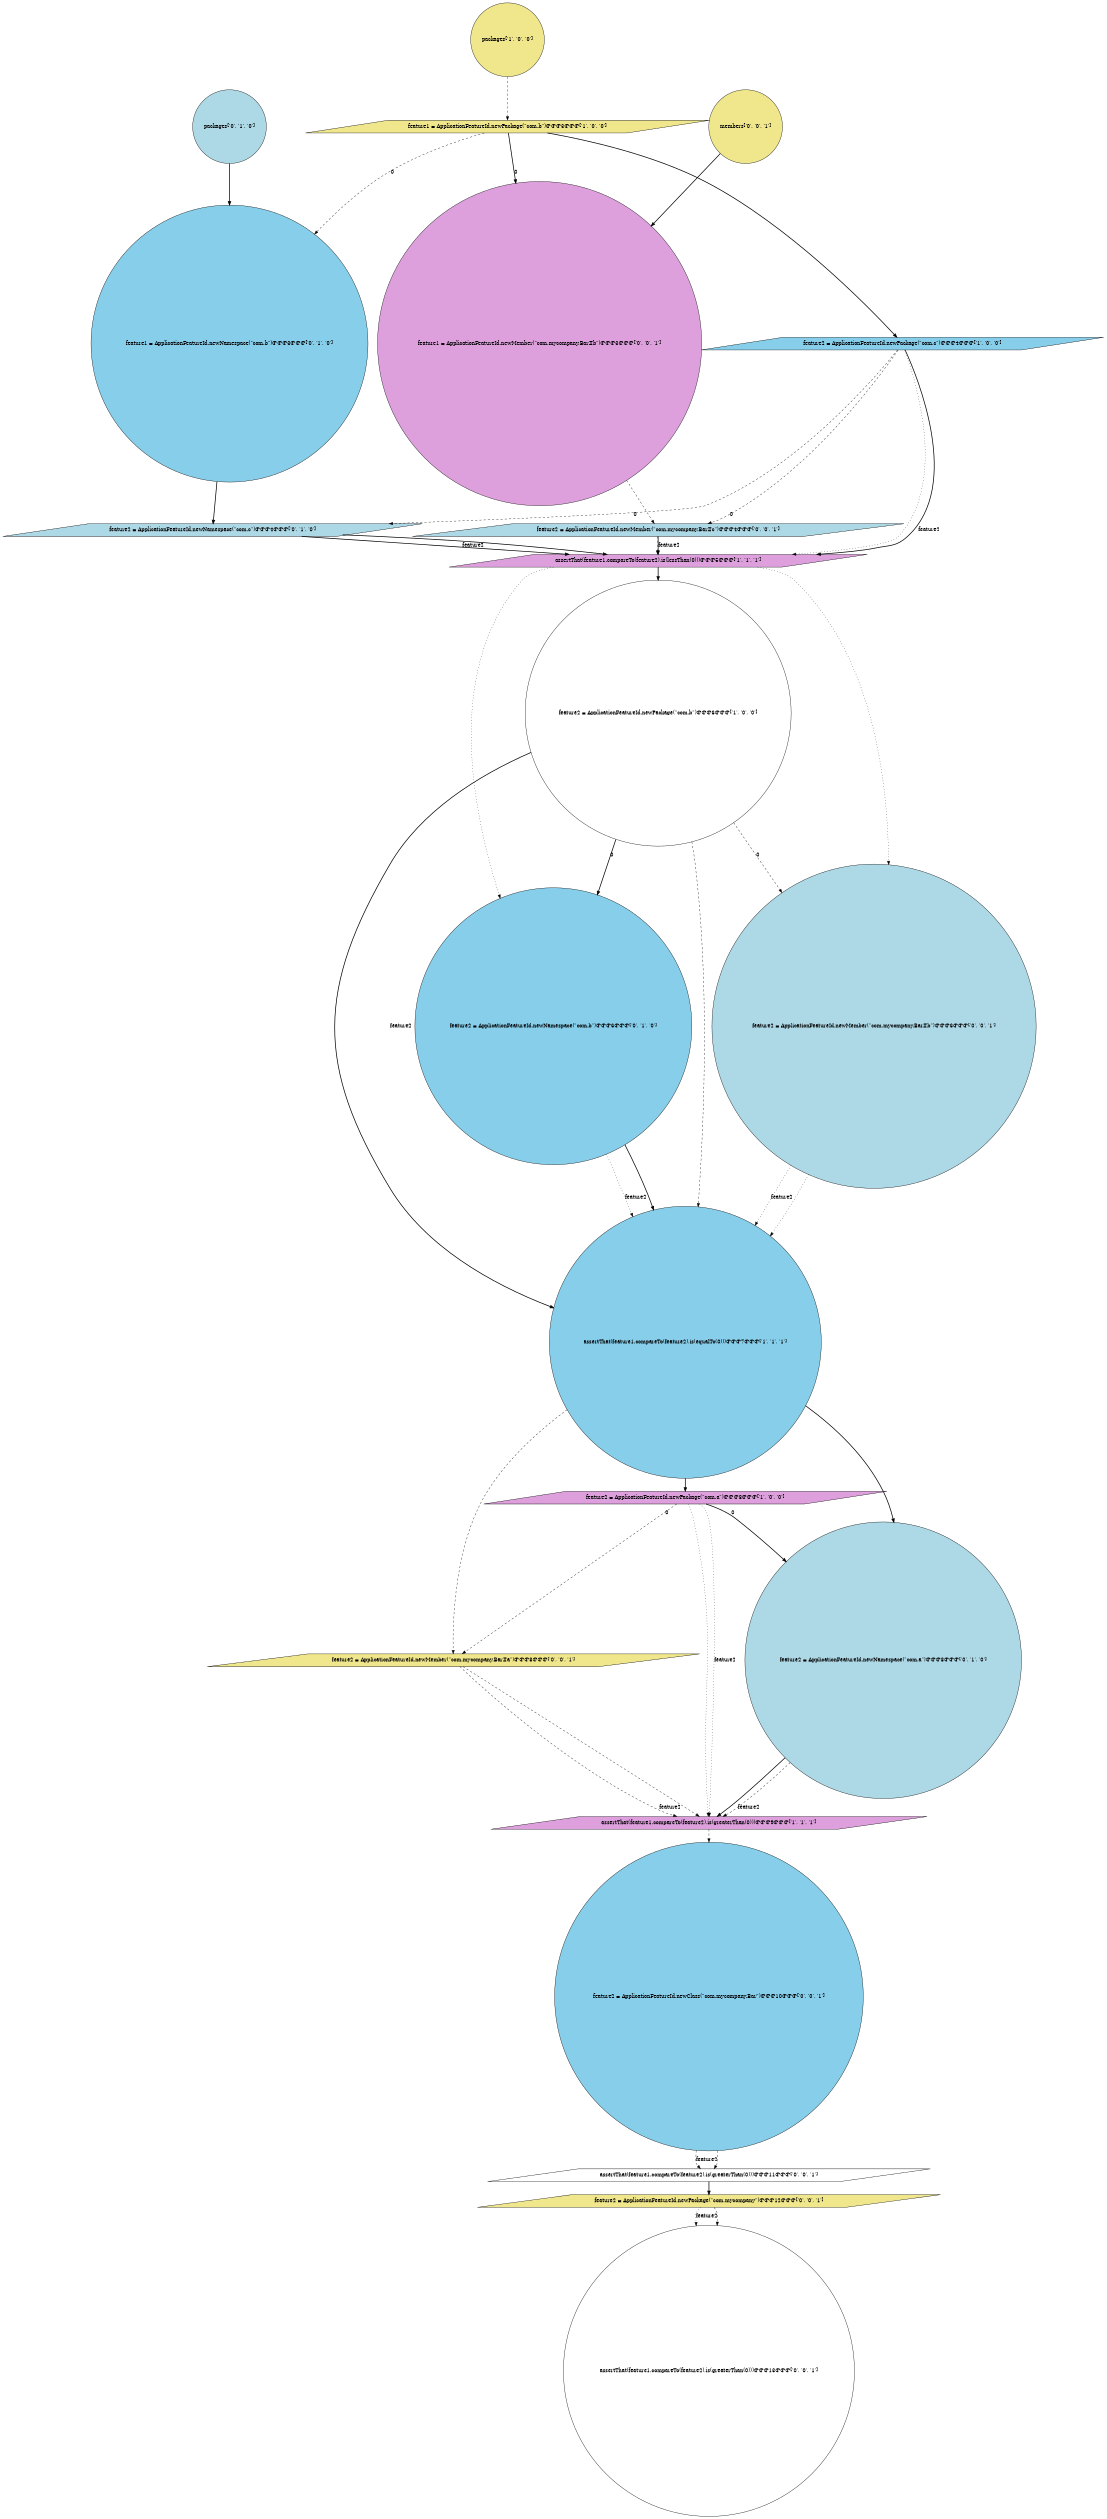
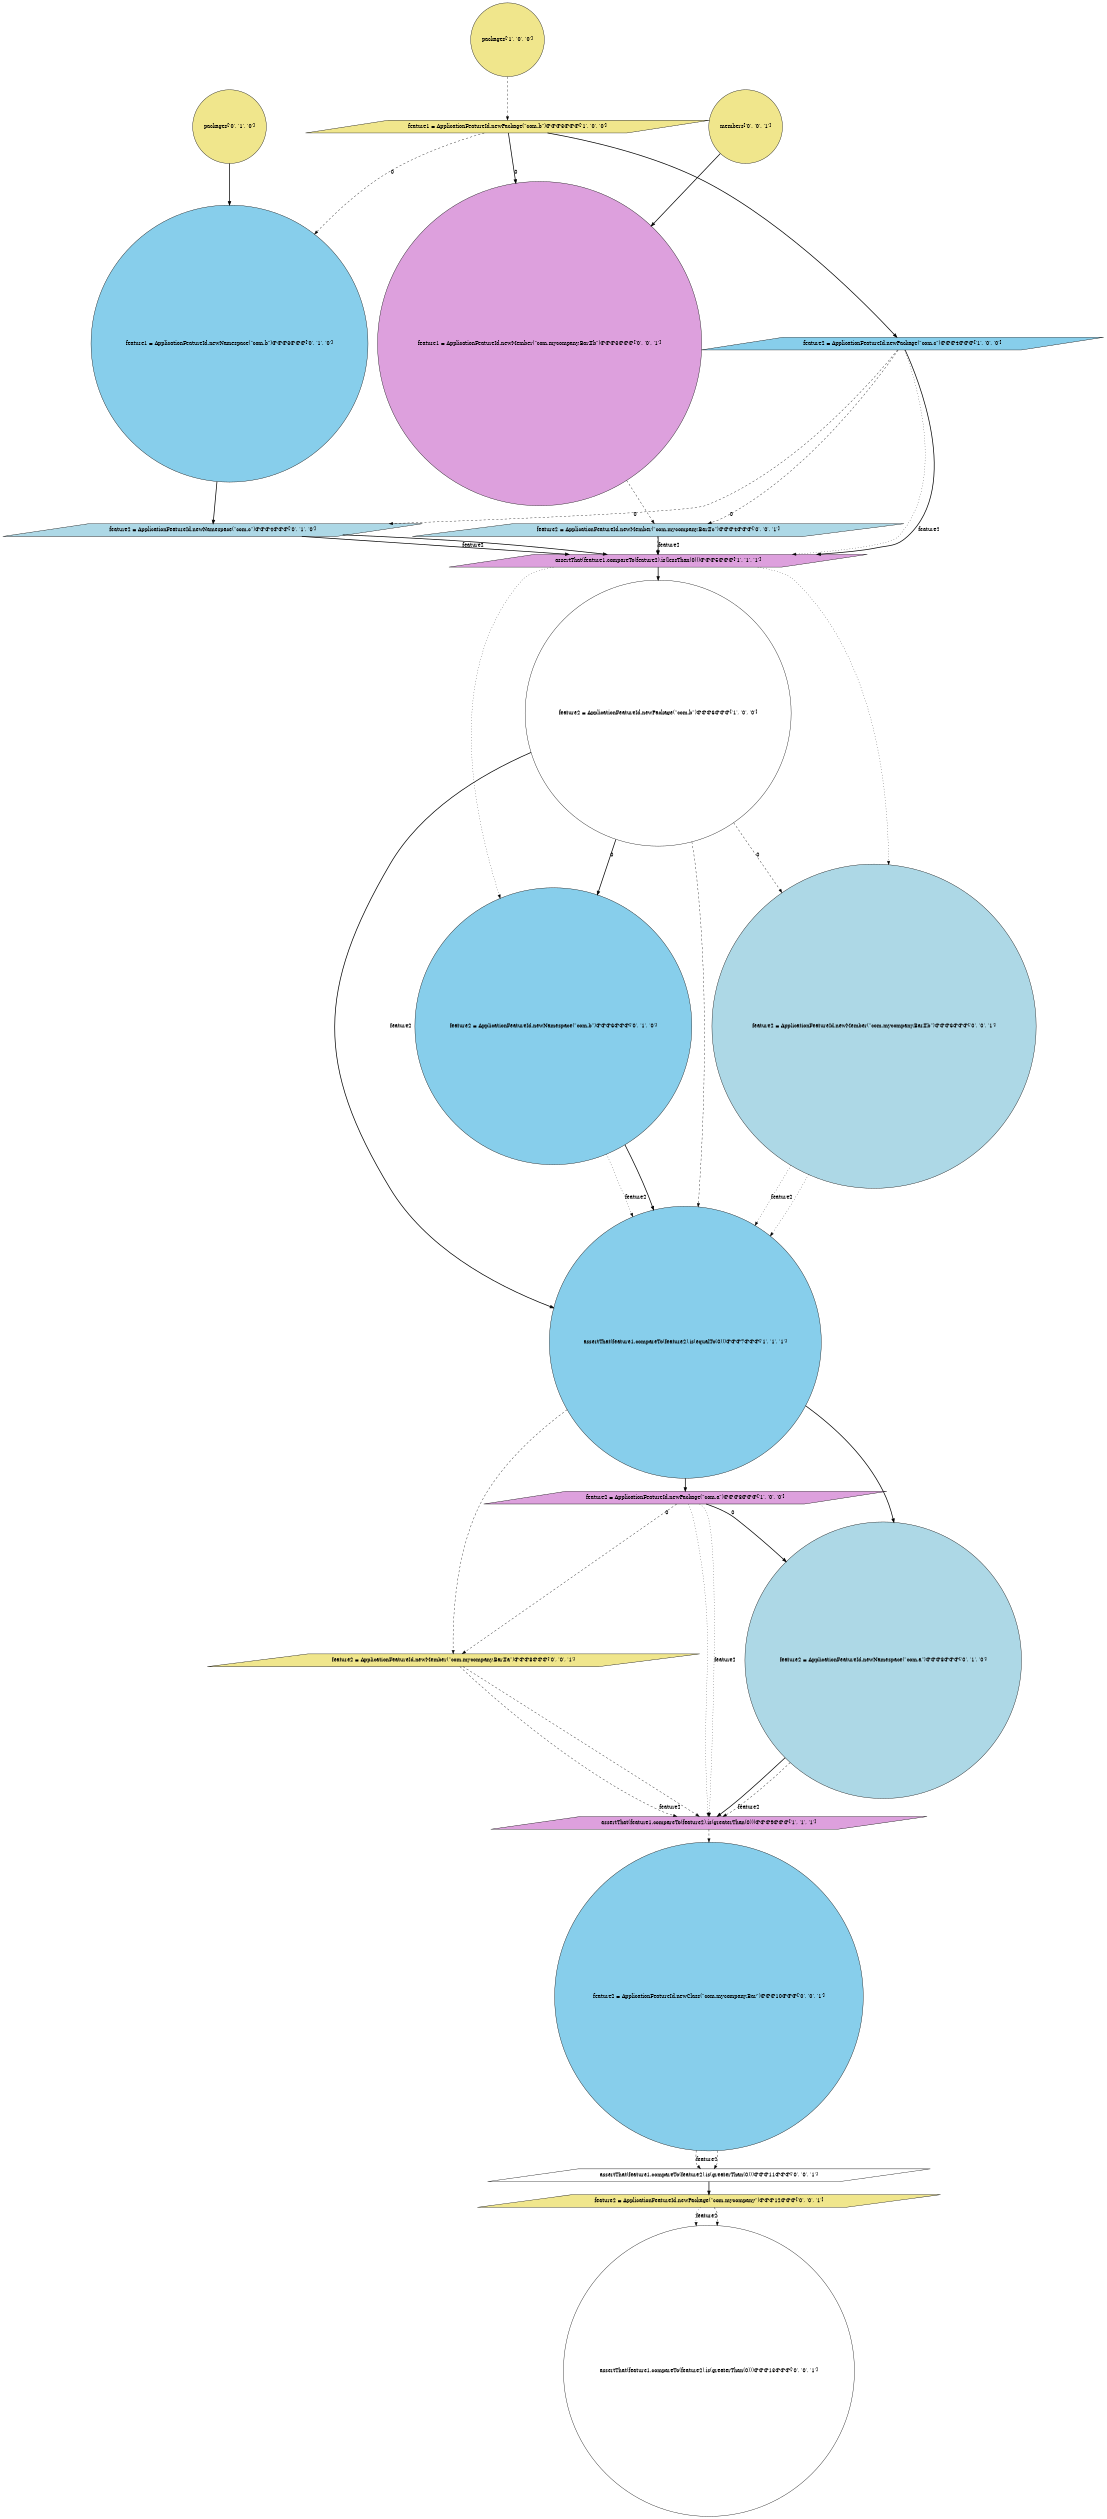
(230, 127) -> (230, 127)
